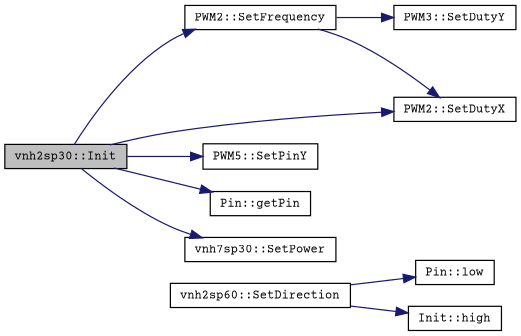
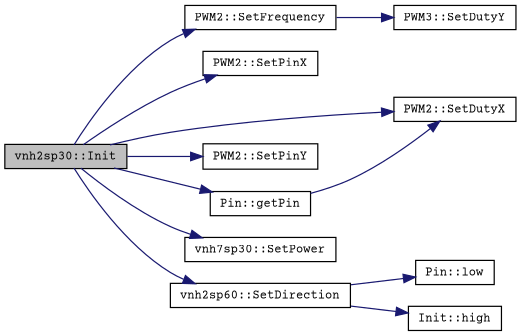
(377, 54) -> (374, 167)
none -> (260, 63)
(260, 156) -> (260, 156)
none -> (122, 231)
